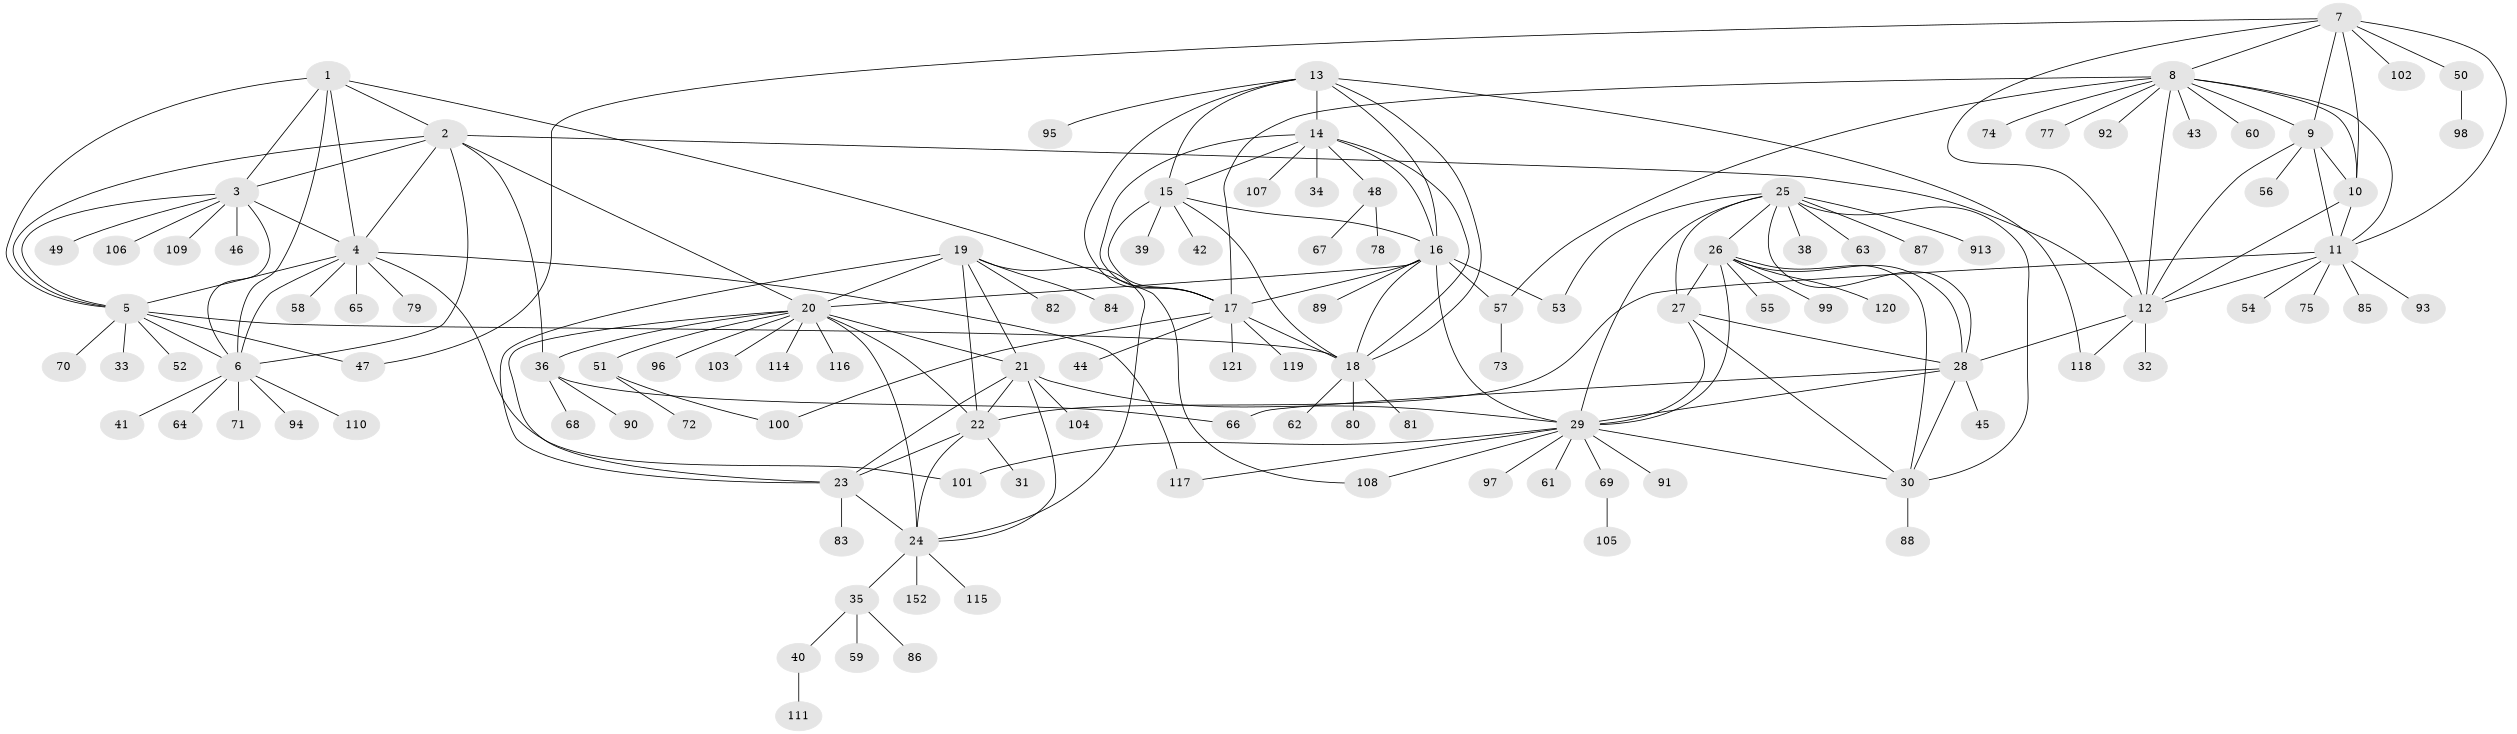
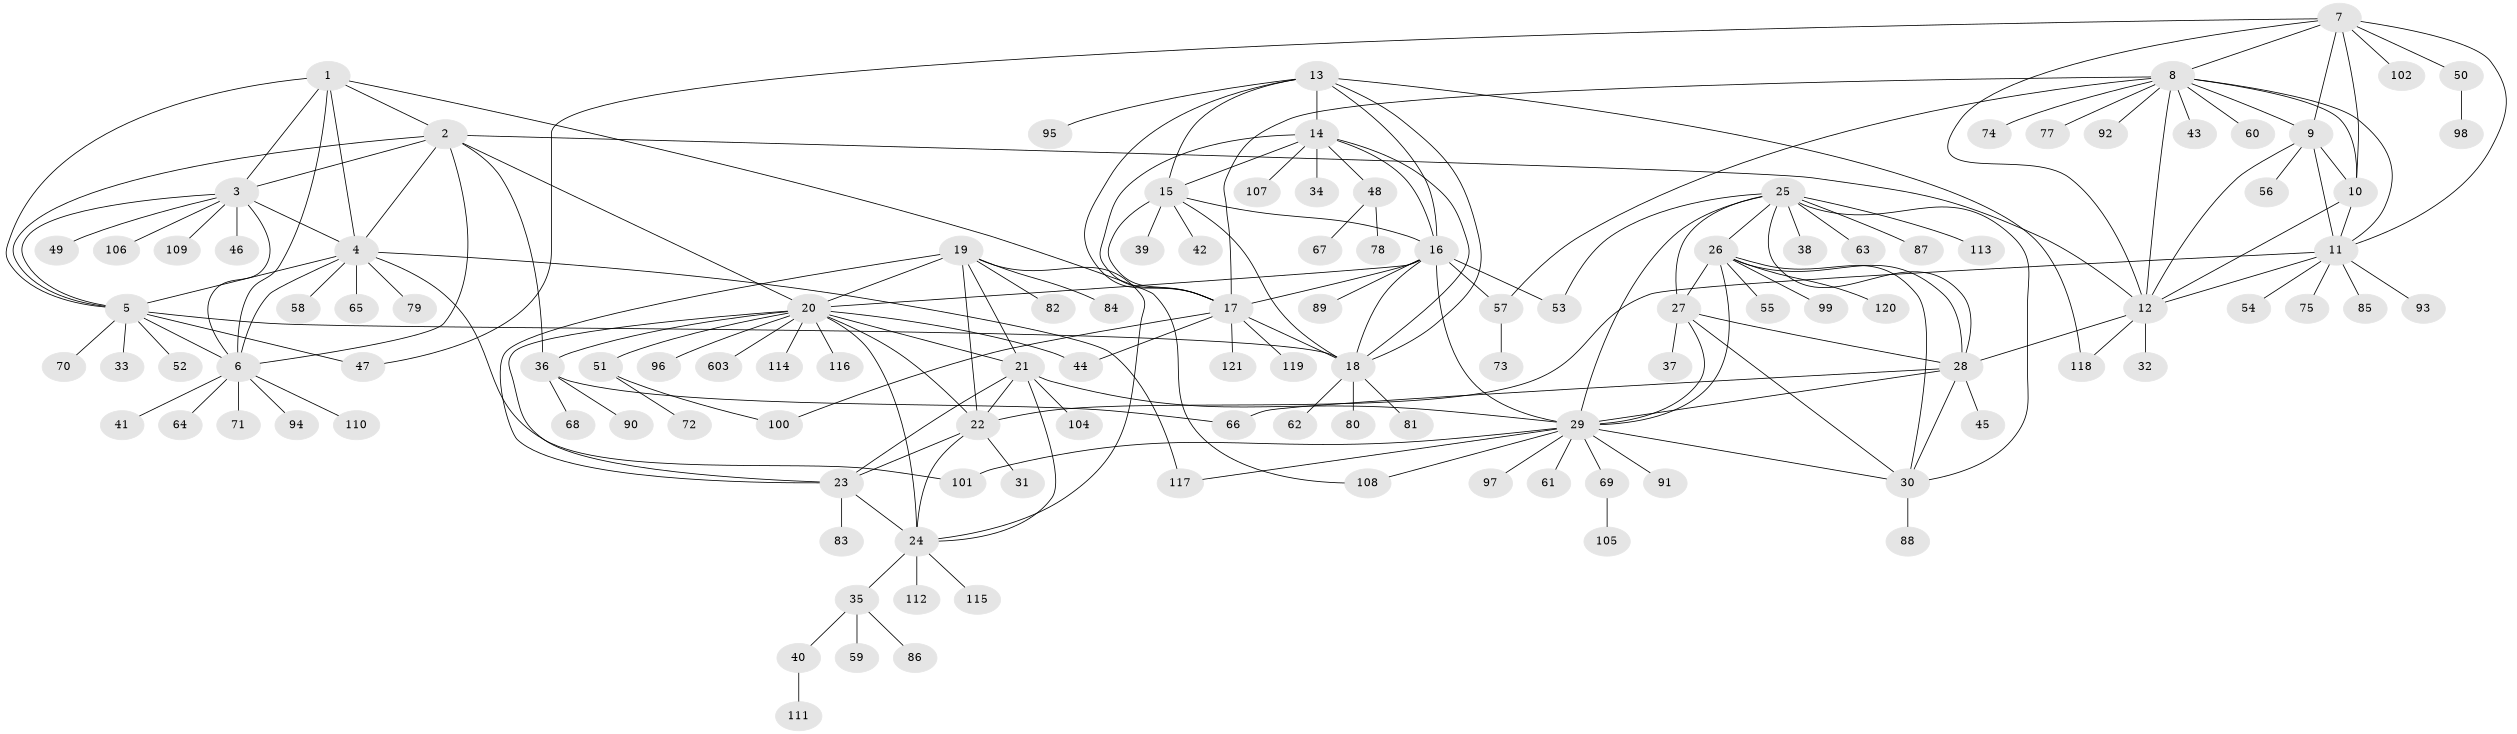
(1981, 251) -> (1981, 251)
none -> (949, 328)
(719, 367) -> (719, 367)
none -> (1670, 367)
(917, 600) -> (917, 600)
